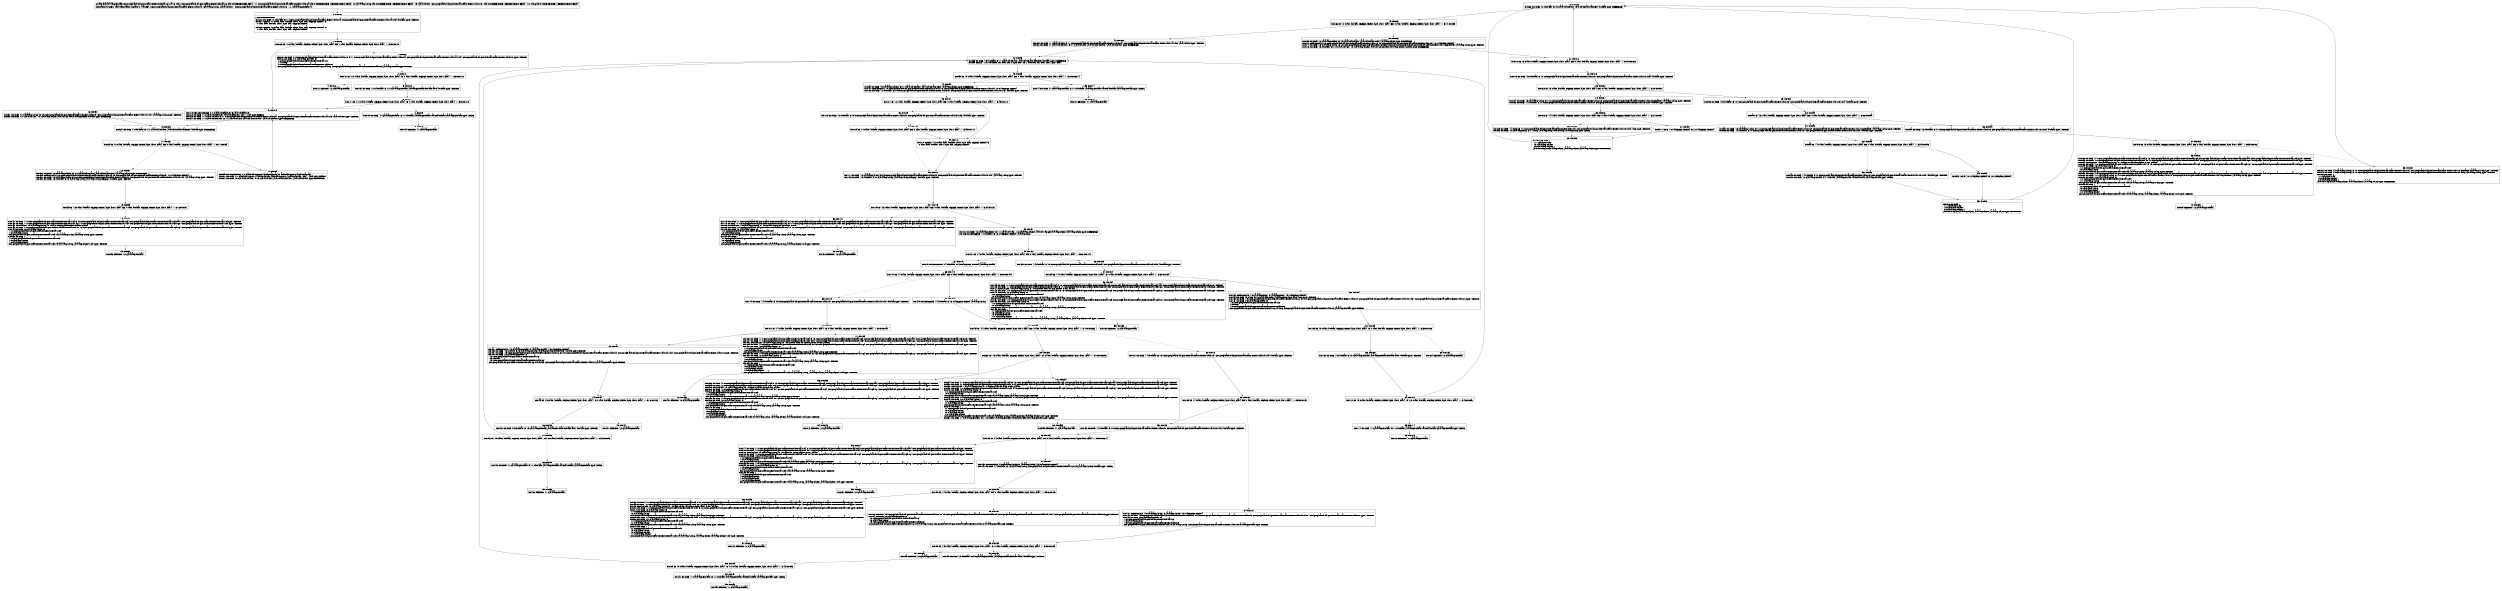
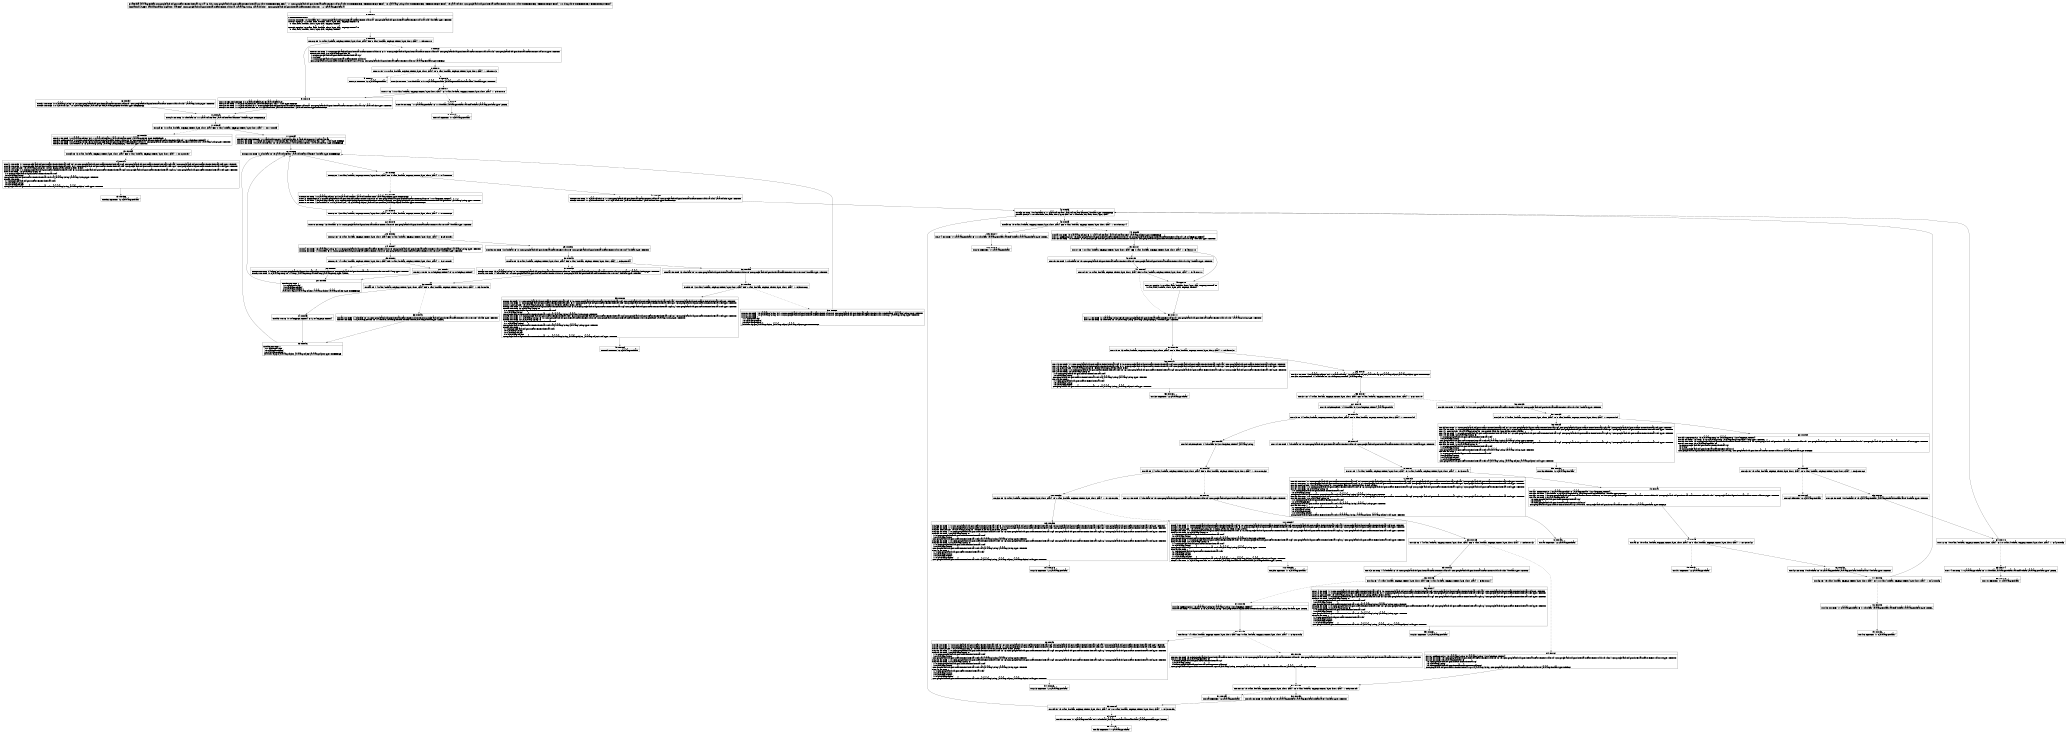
(272, 146) -> (291, 146)
(753, 359) -> (1300, 502)
